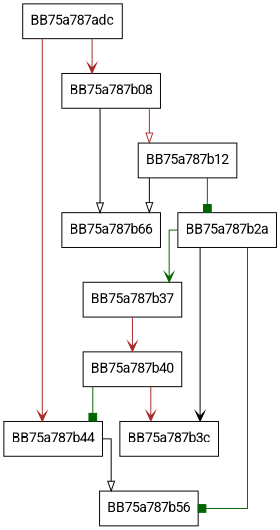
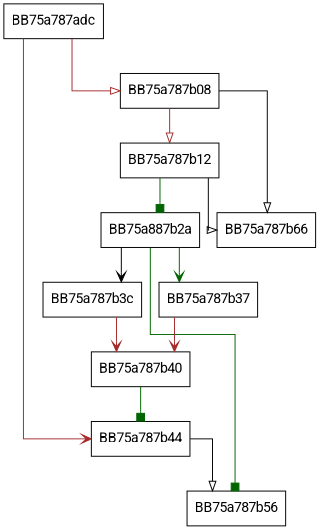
(92, 51) -> (72, 84)
(227, 230) -> (150, 230)
(151, 399) -> (116, 330)
